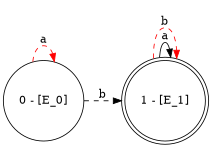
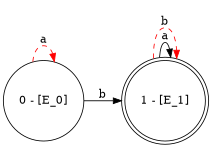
(99, 101) -> (99, 101)
